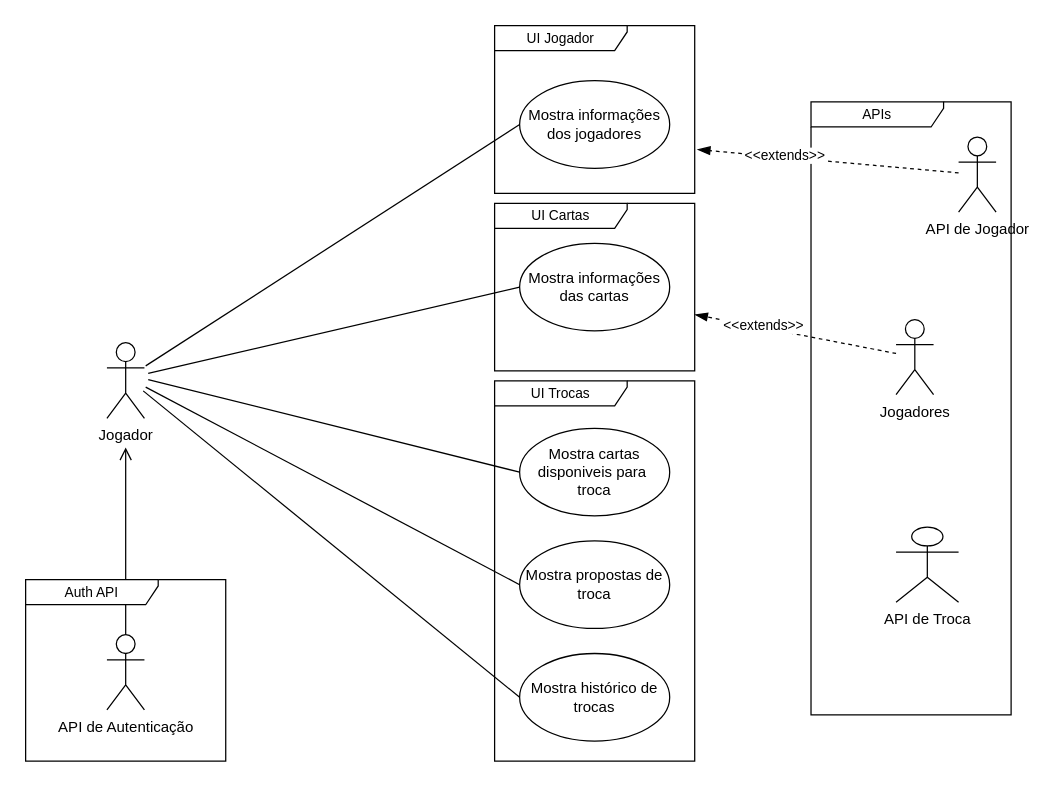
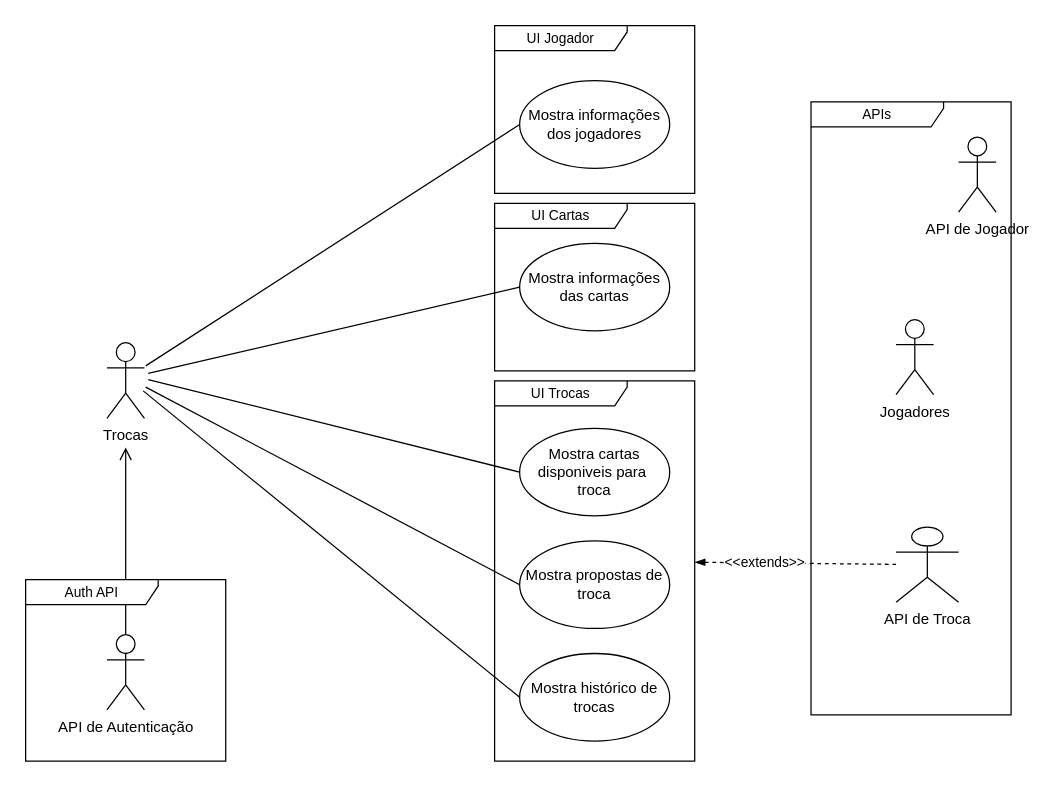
(833, 162) -> none
(844, 343) -> none
(126, 436) -> (126, 436)
none -> (799, 563)
